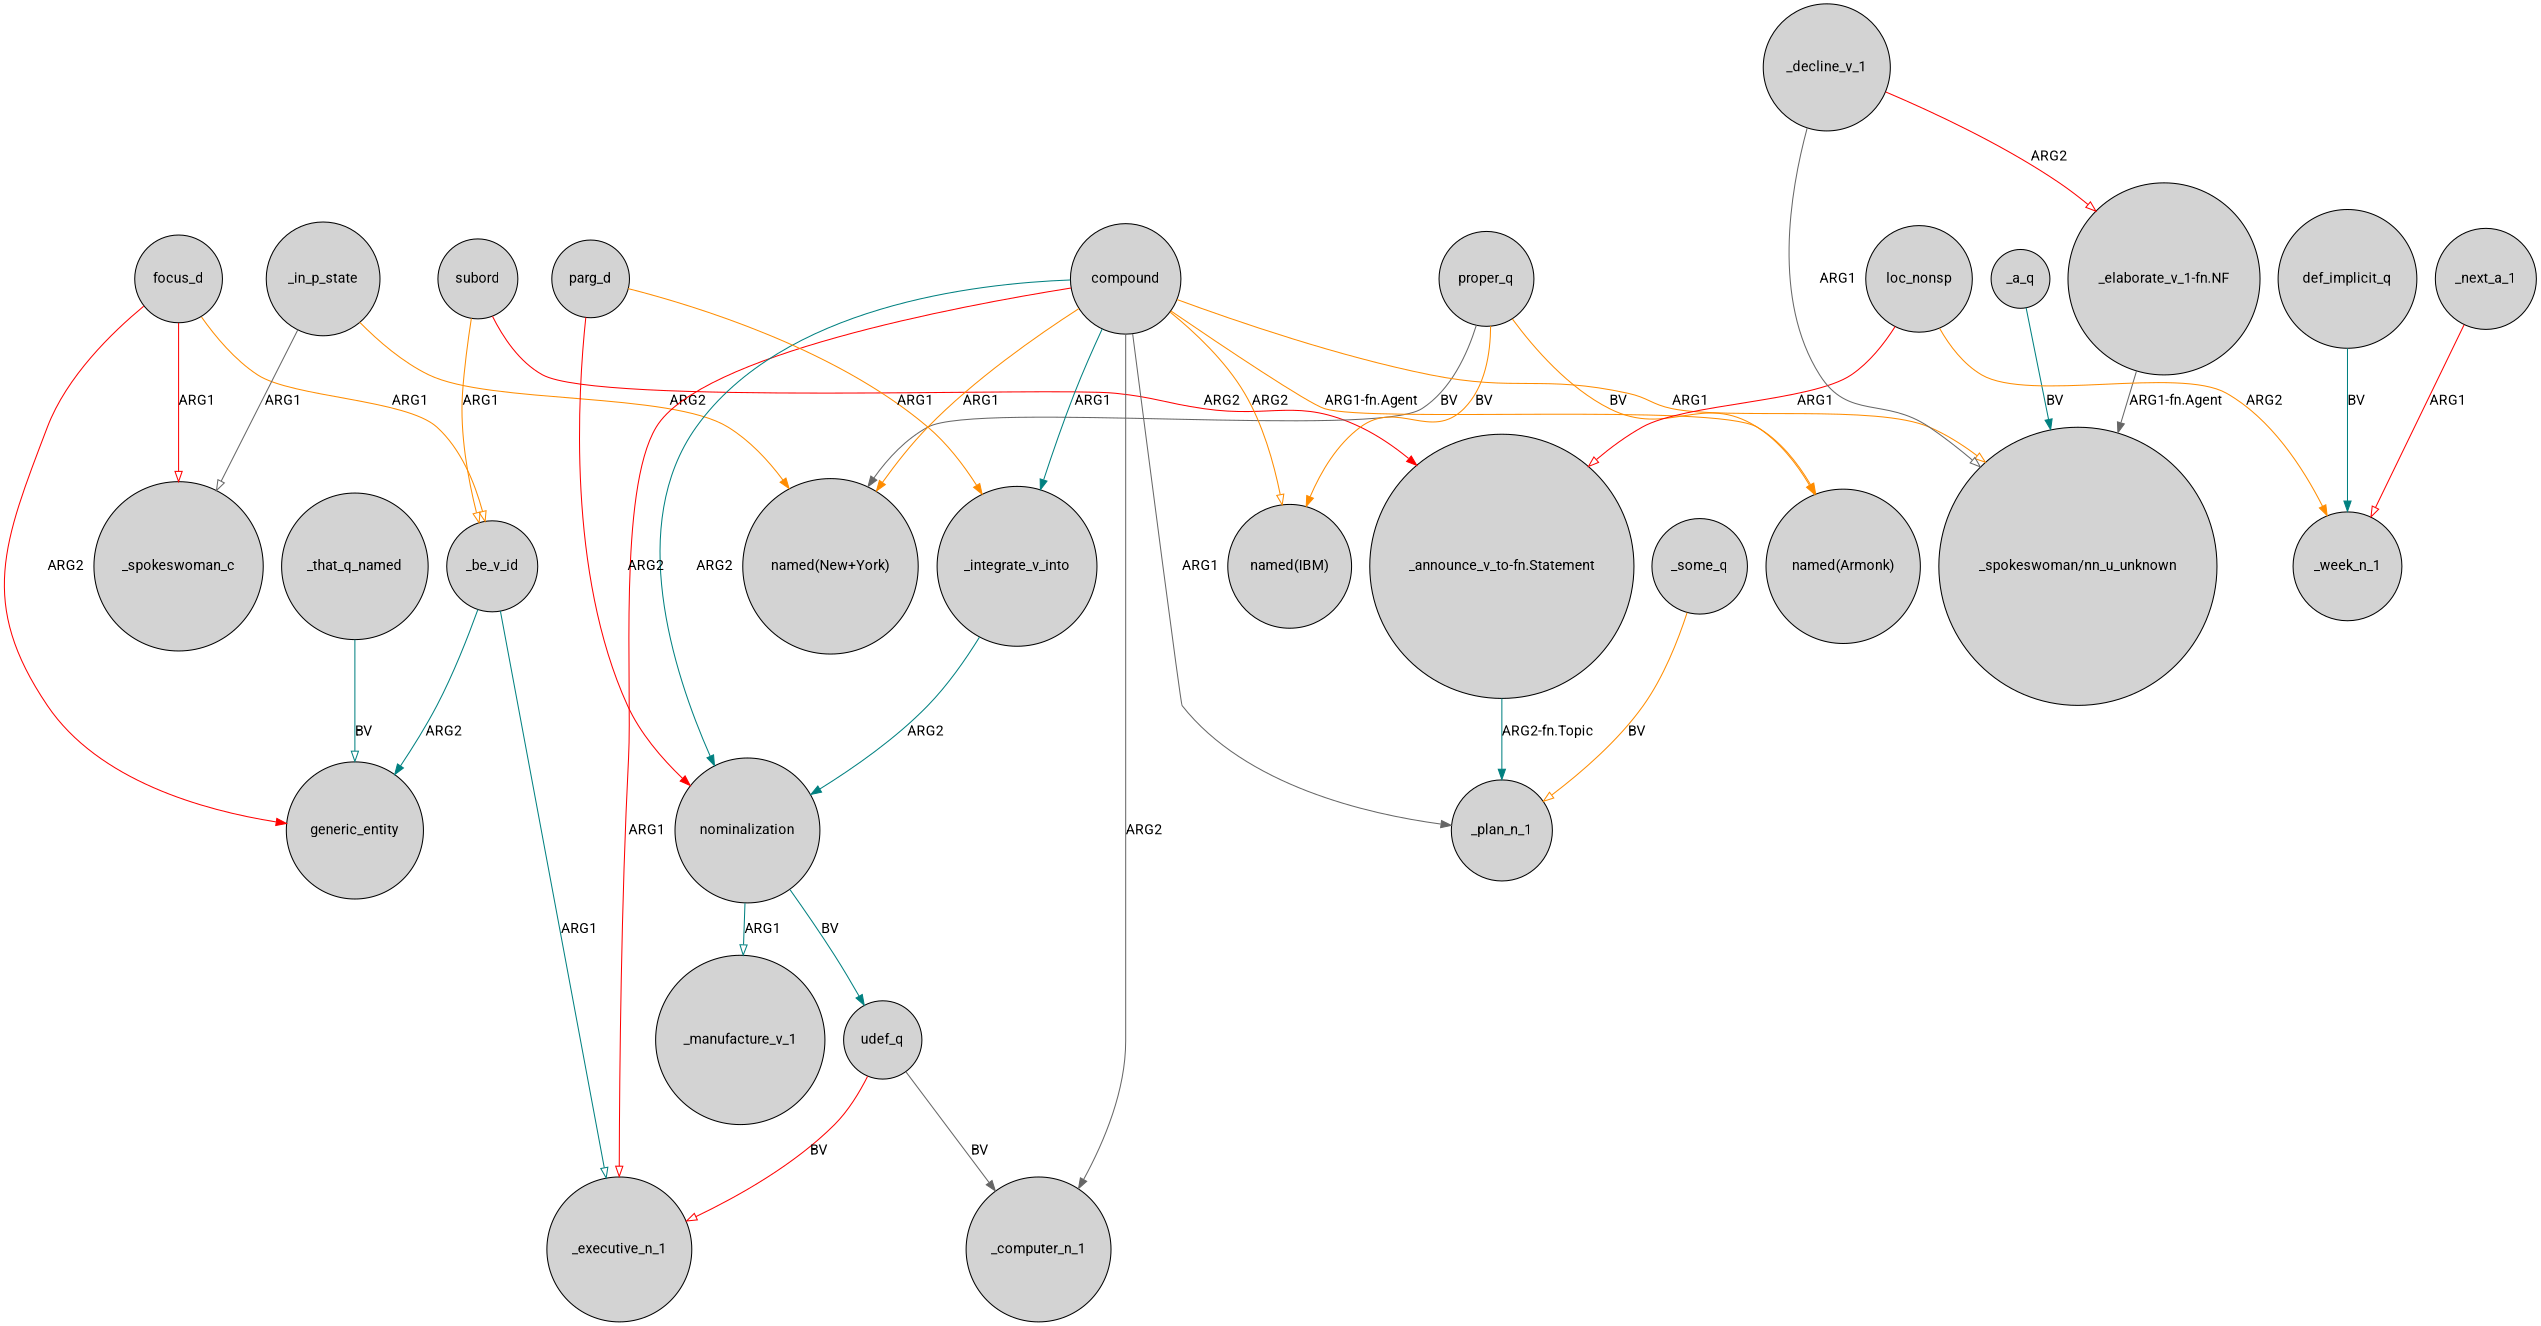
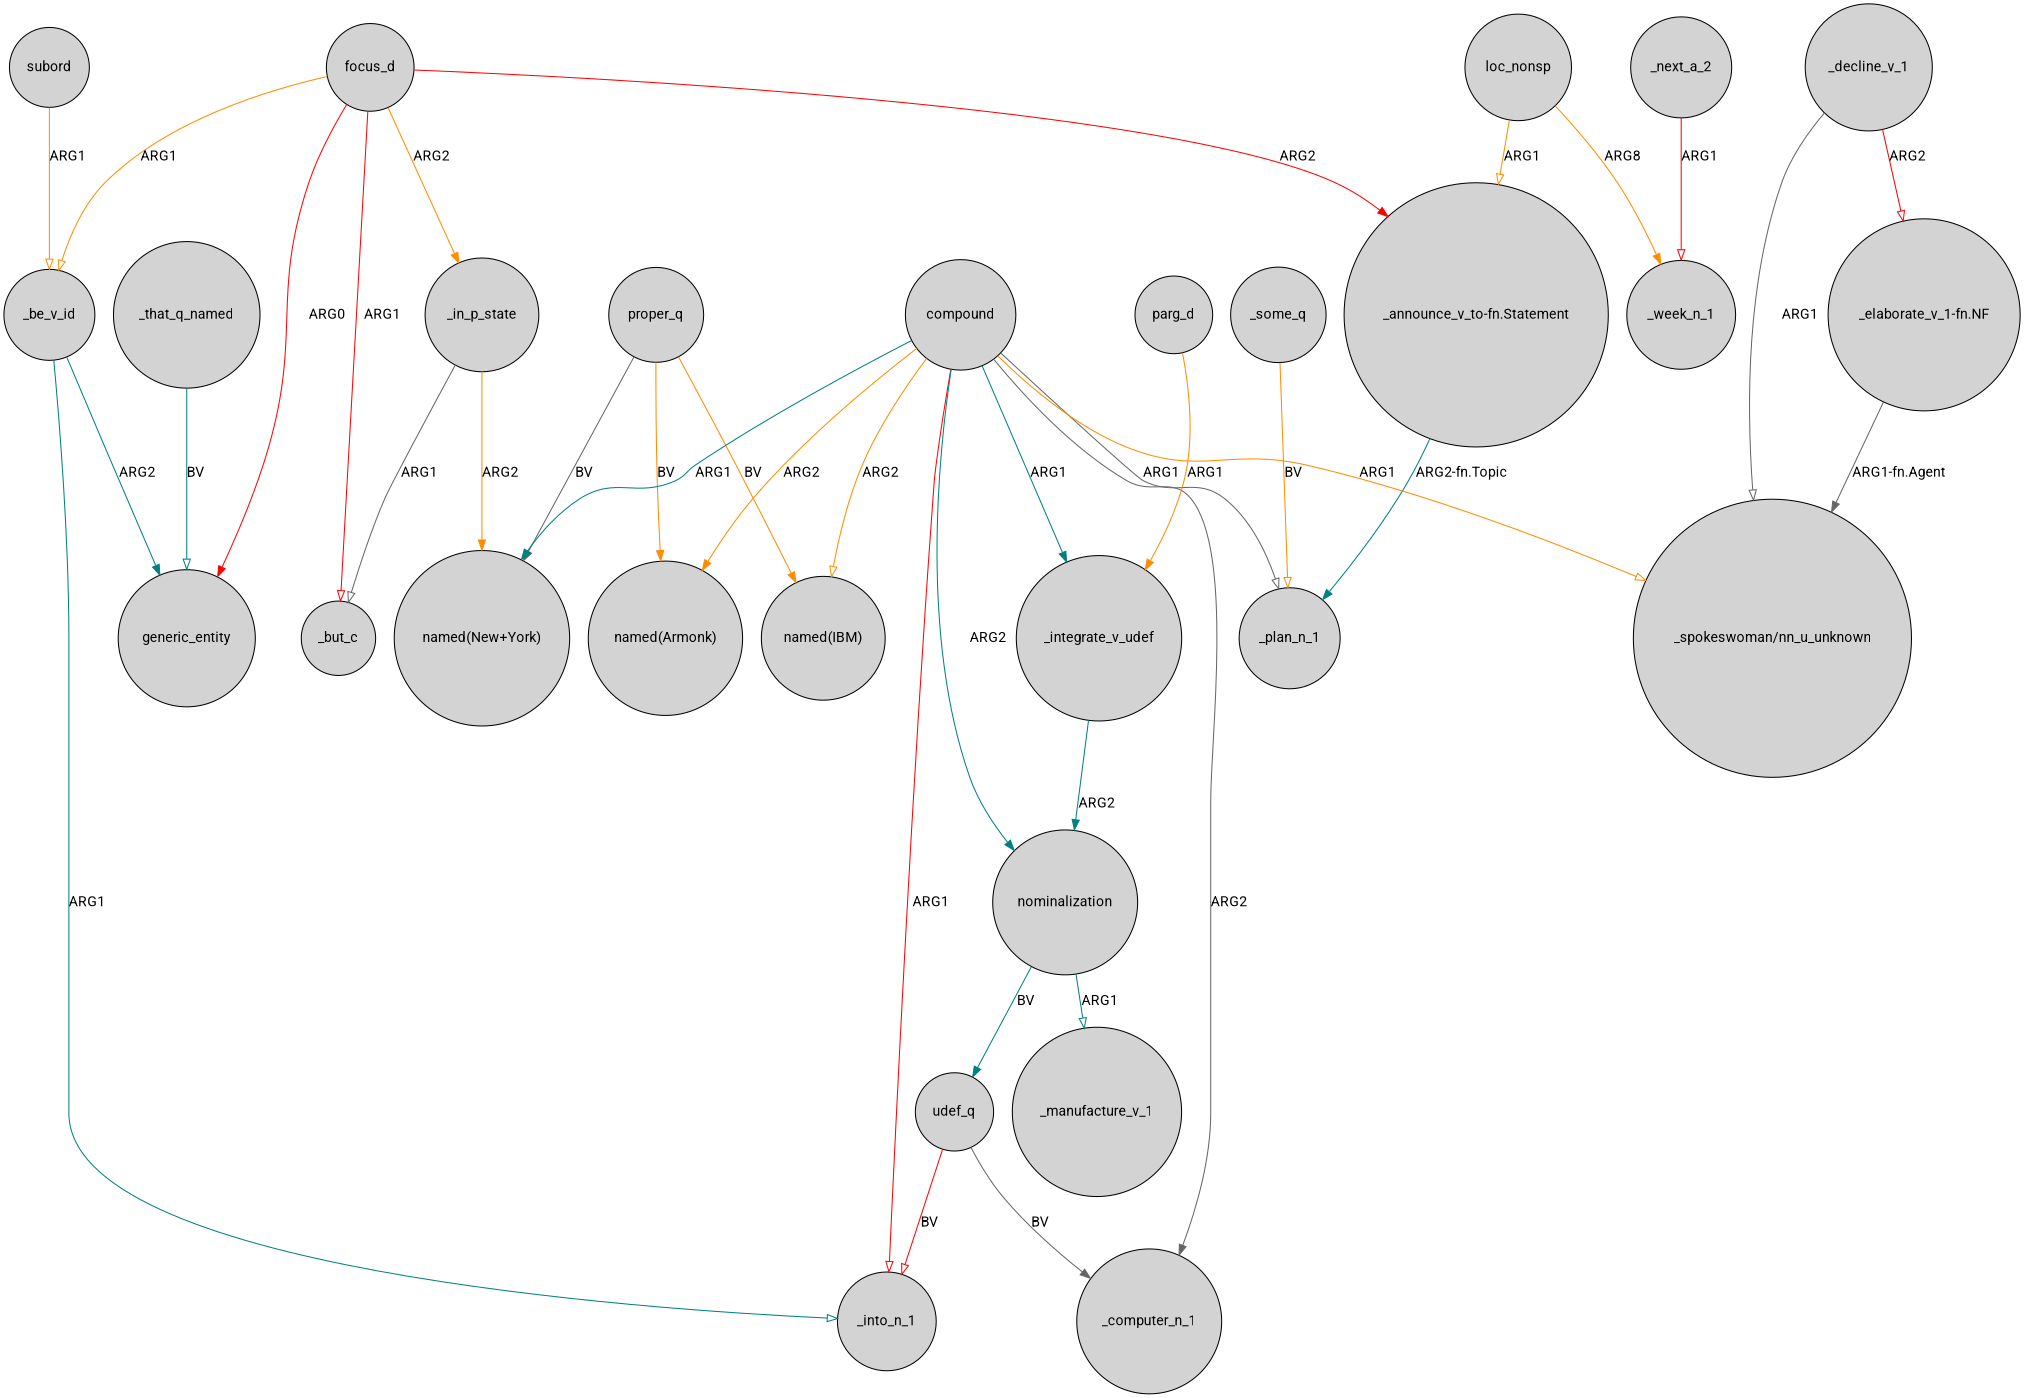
none -> (421, 181)
(2020, 279) -> none
(2347, 279) -> none
(2486, 279) -> (1681, 67)
(977, 382) -> (717, 451)
(943, 392) -> (905, 103)
(1371, 401) -> (802, 473)
(2264, 401) -> (1623, 157)
(1752, 402) -> (1505, 147)
(588, 560) -> none
(66, 566) -> (327, 315)
(179, 566) -> (338, 638)
(1017, 566) -> (1099, 638)
(1176, 664) -> (1139, 478)
(619, 1249) -> (887, 1321)
